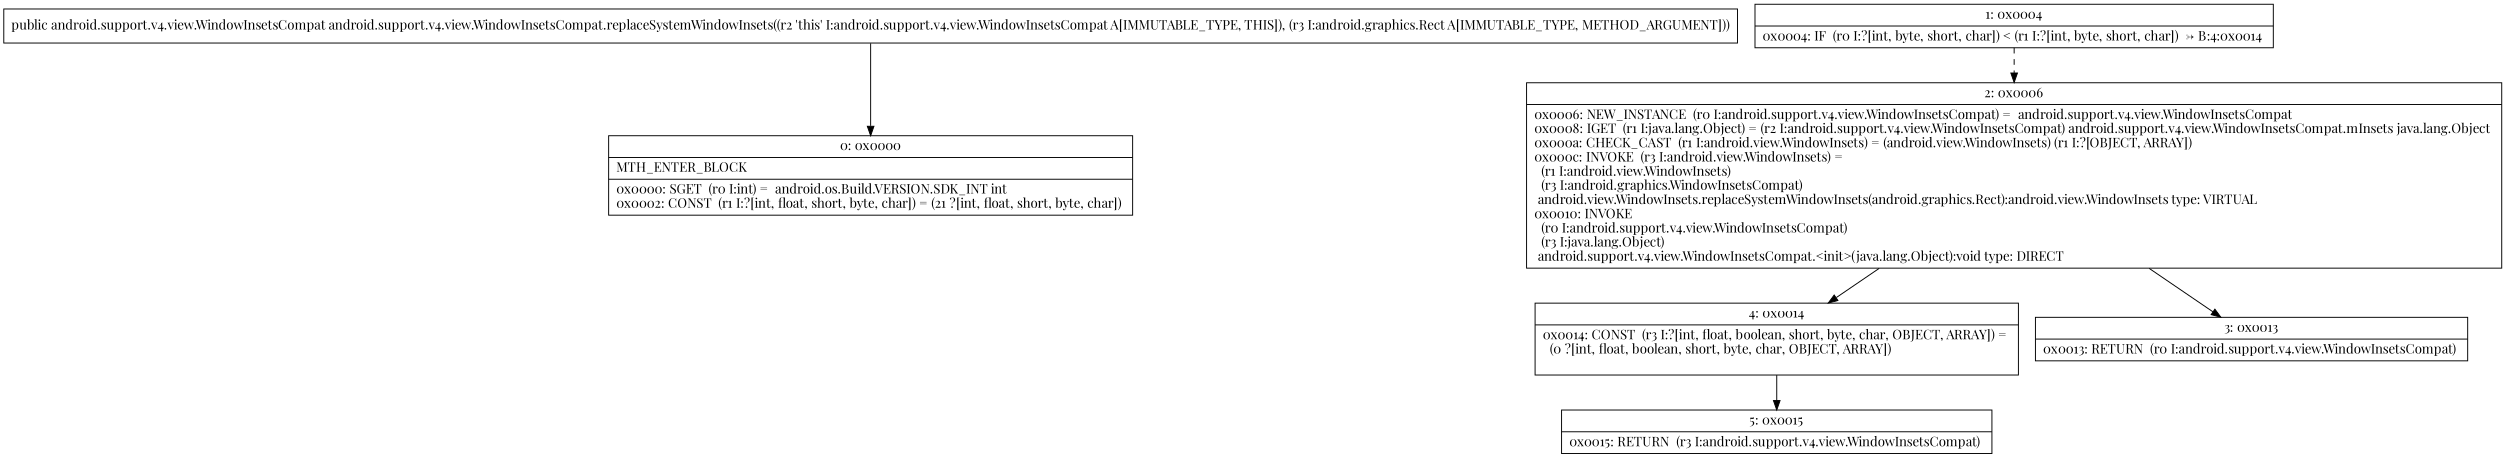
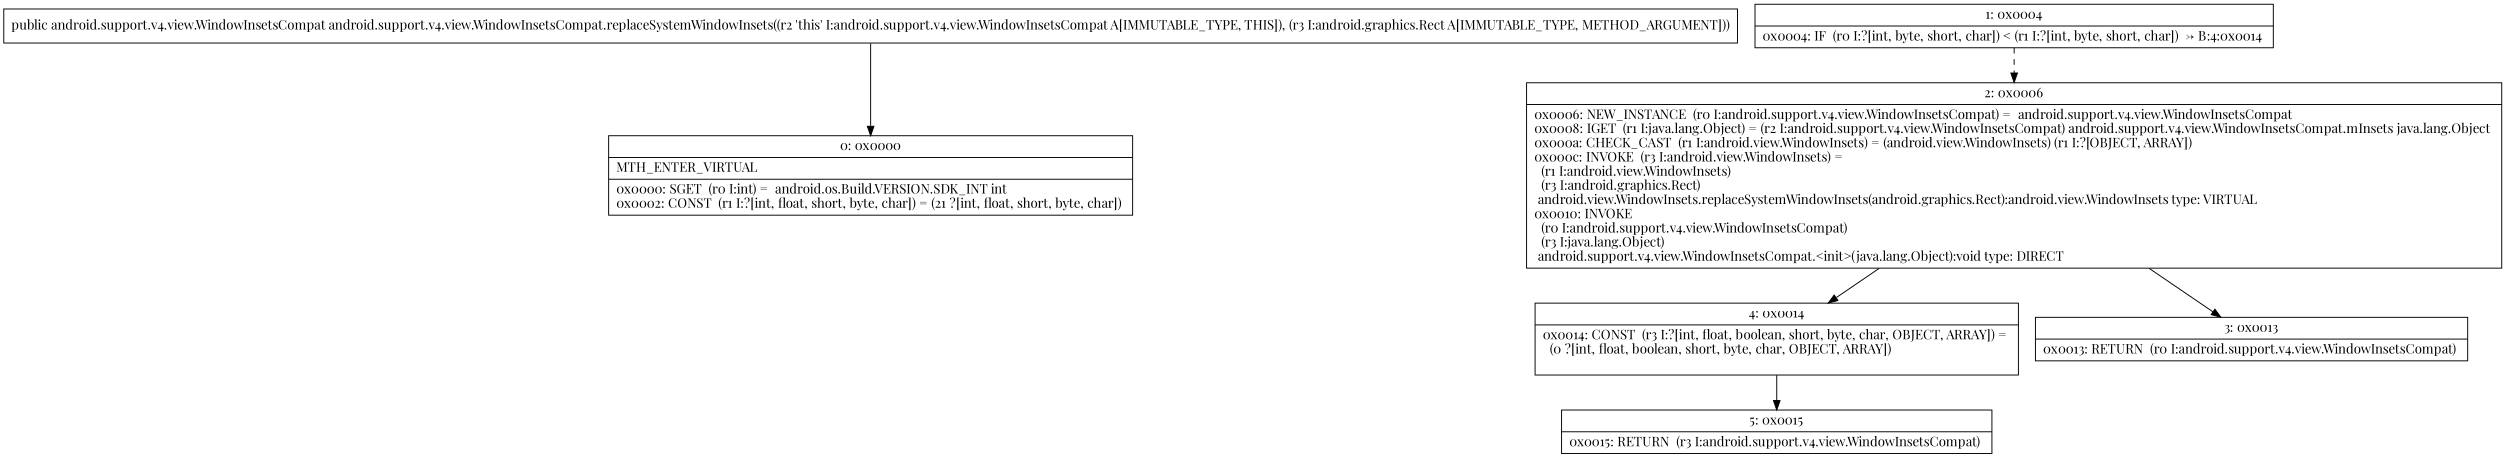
(682, 168) -> (687, 168)
(1668, 186) -> (1617, 186)
